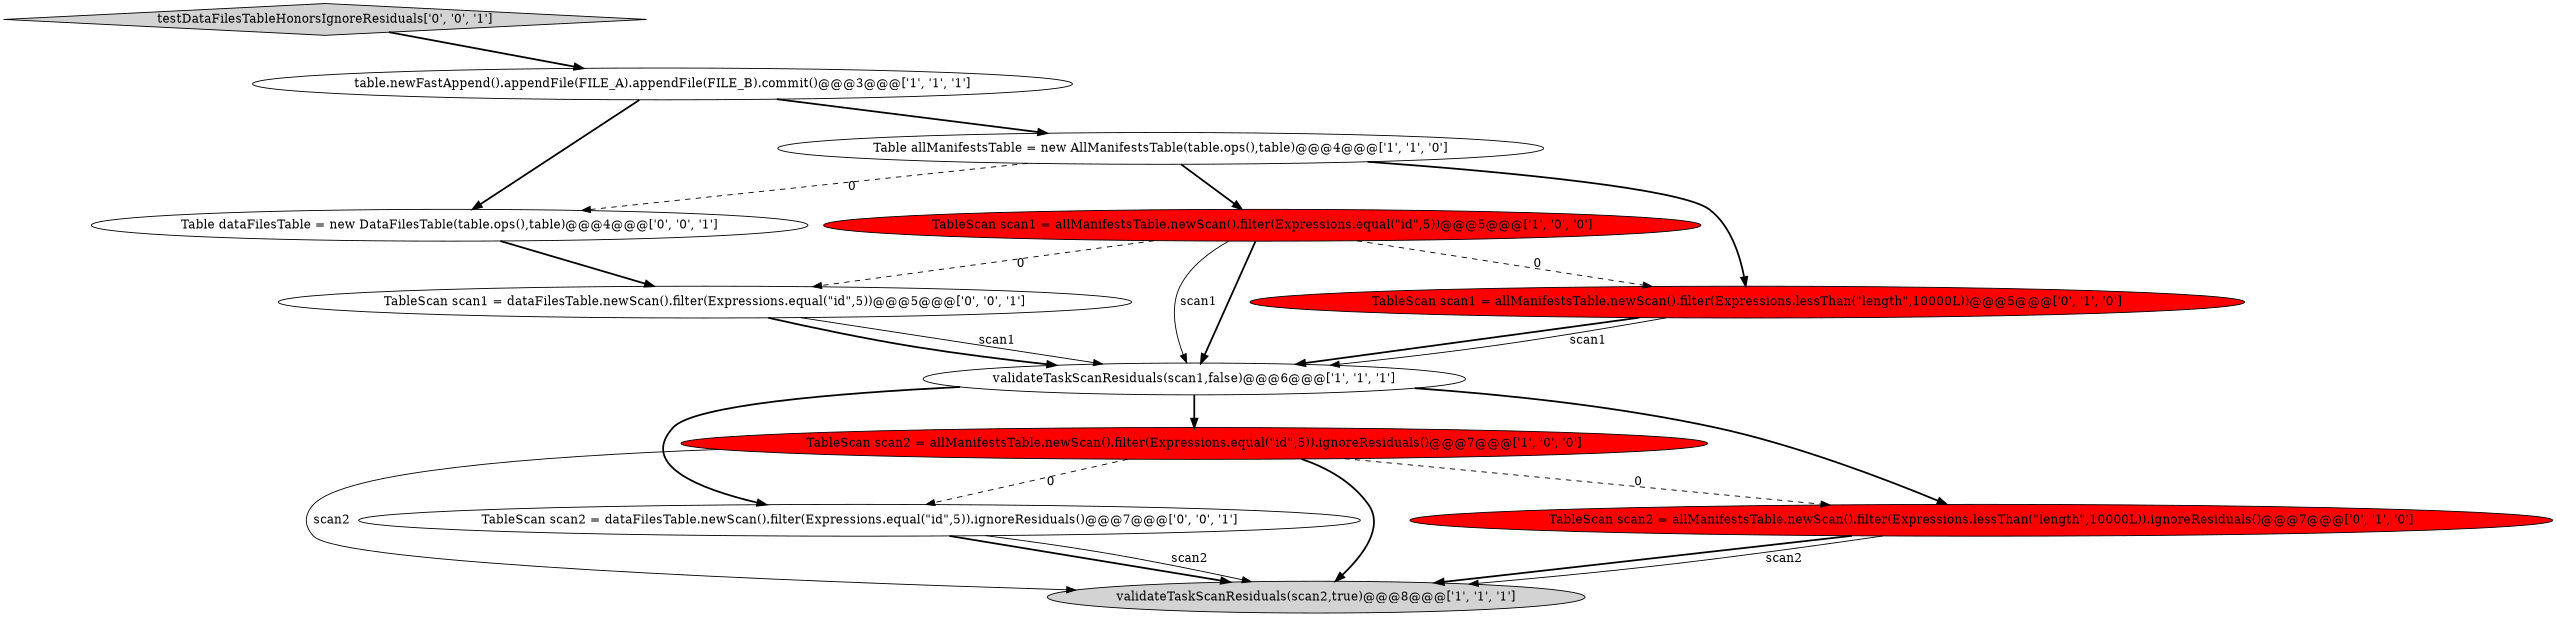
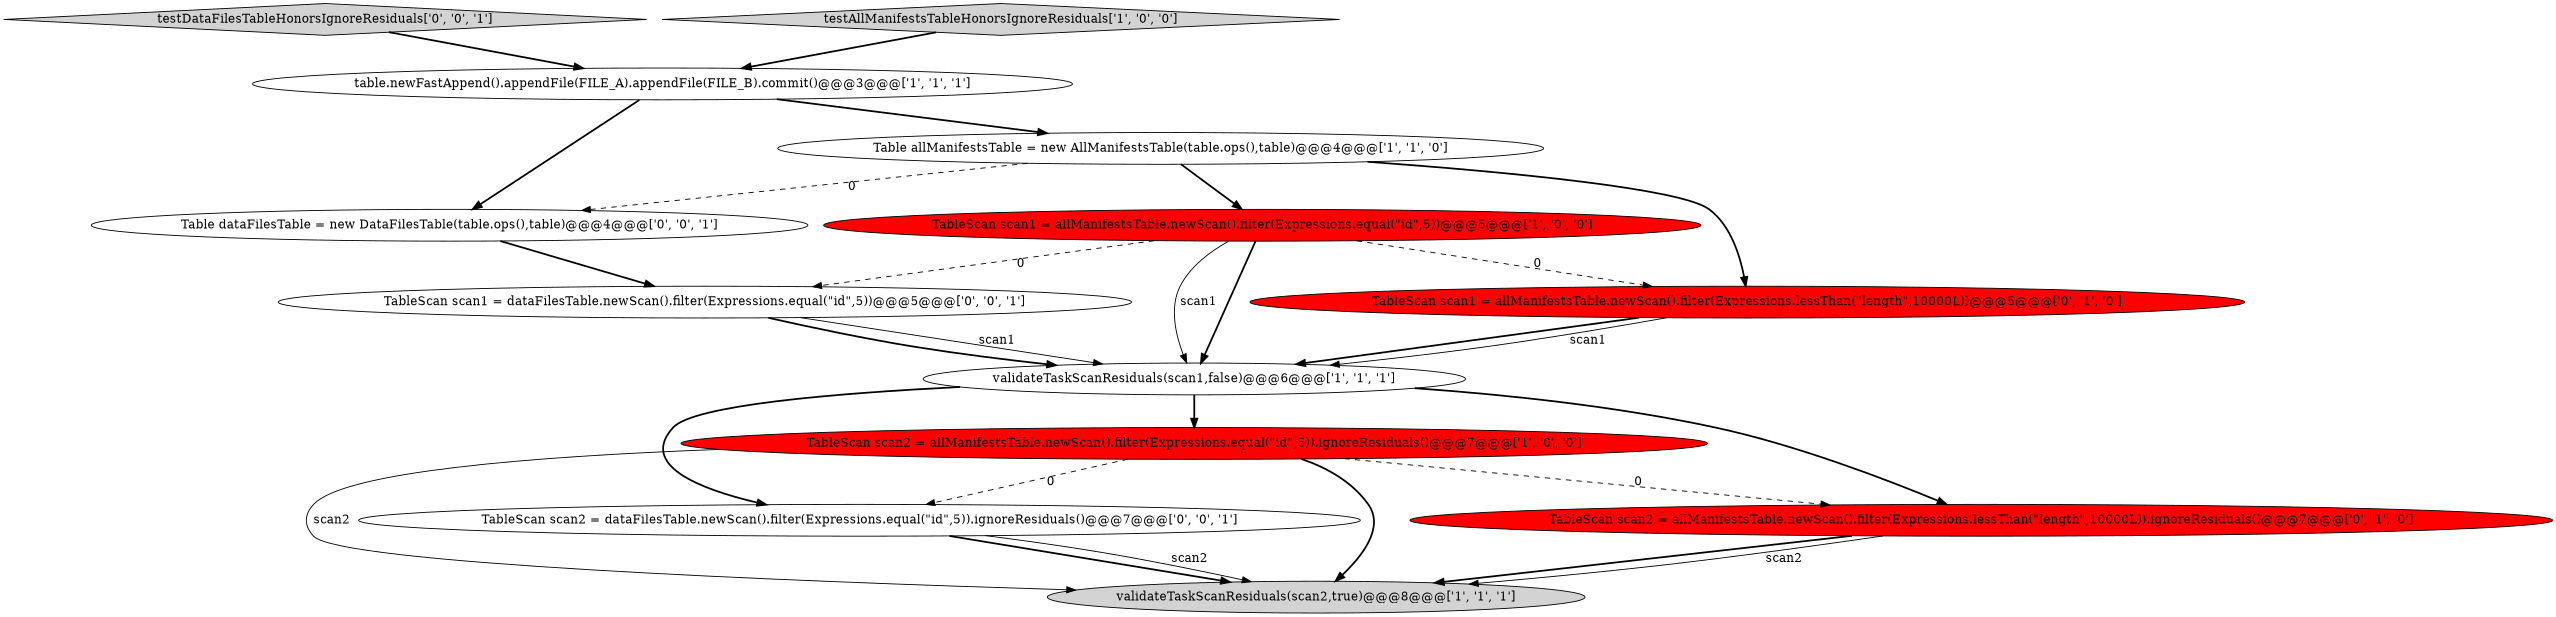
none -> (1001, 19)
